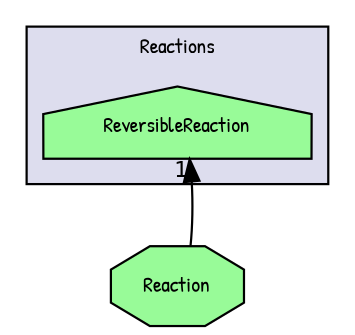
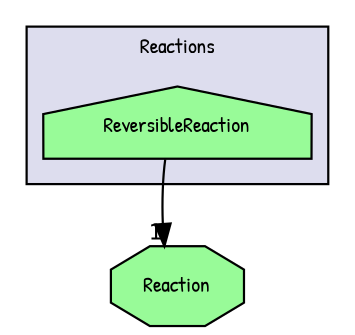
(192, 214) -> (163, 198)
